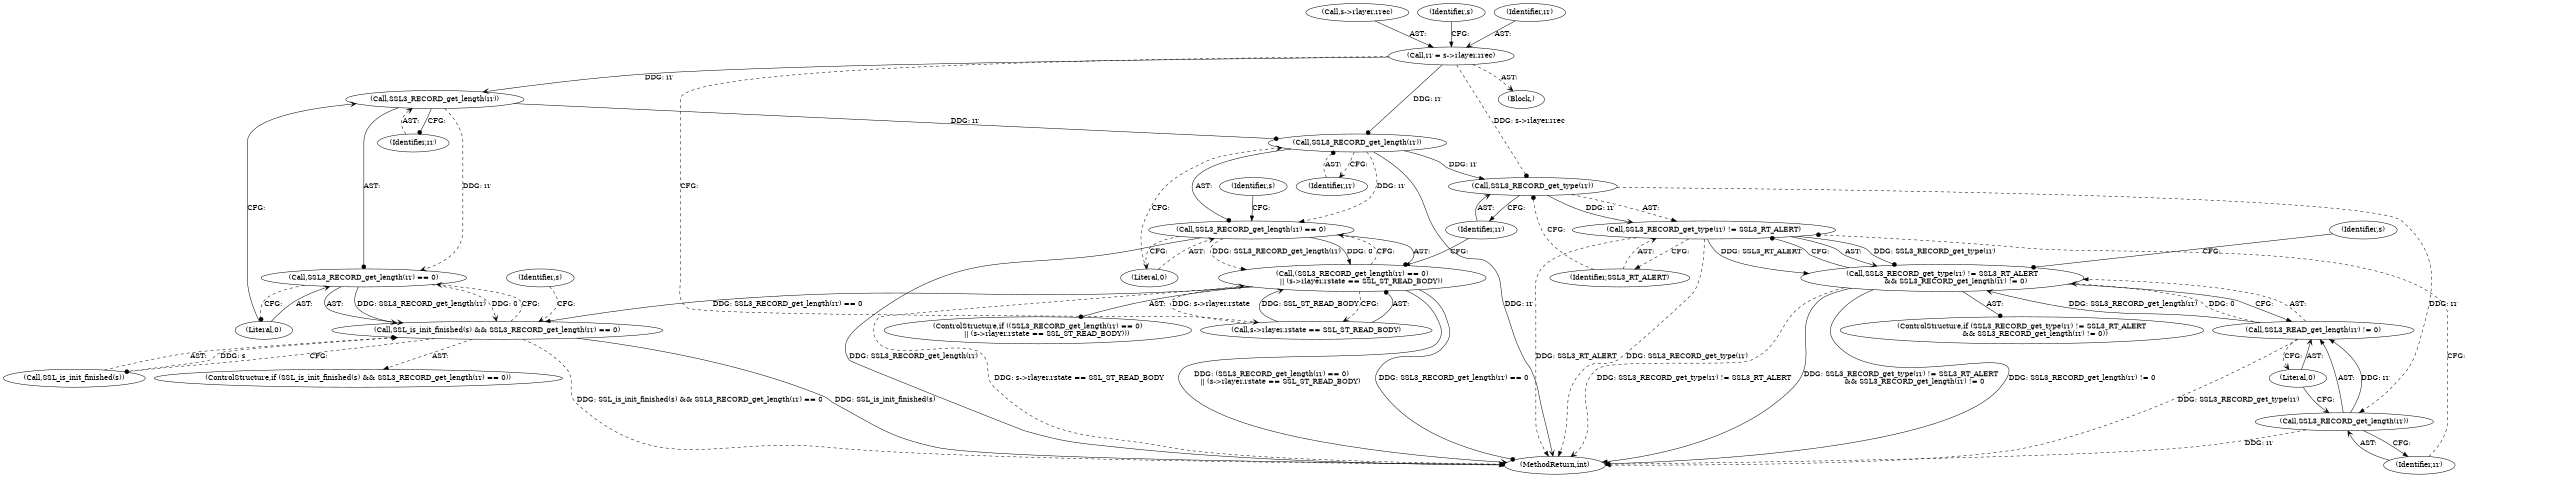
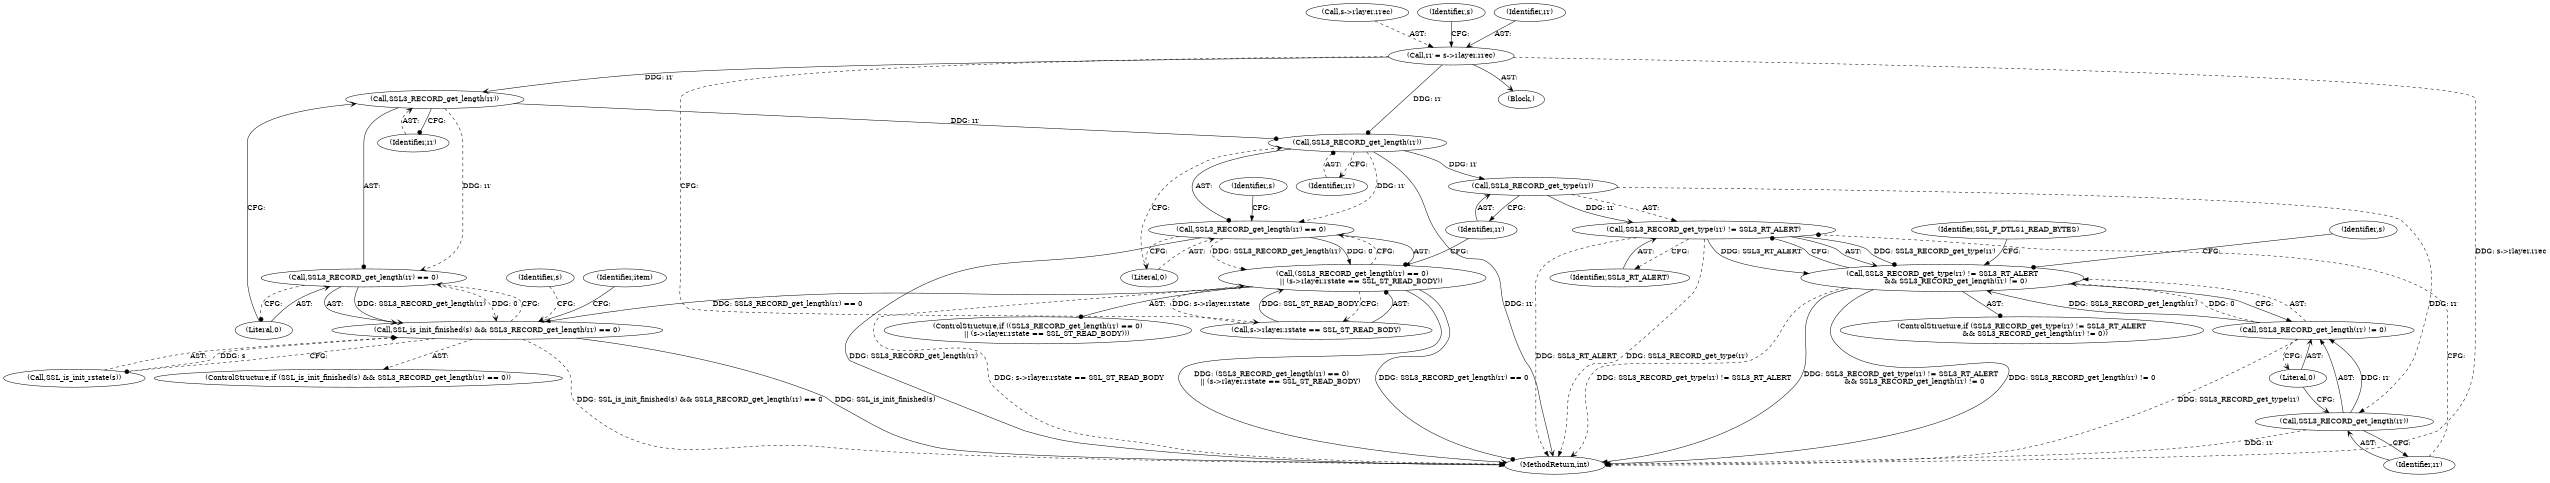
(1402, 33) -> (1402, 33)
(1492, 74) -> (1492, 74)
(1491, 120) -> (2475, 204)
none -> (2009, 230)
(1552, 244) -> none
(1634, 251) -> (1634, 251)
none -> (625, 278)
(2313, 330) -> (2313, 330)
(74, 378) -> (74, 378)
